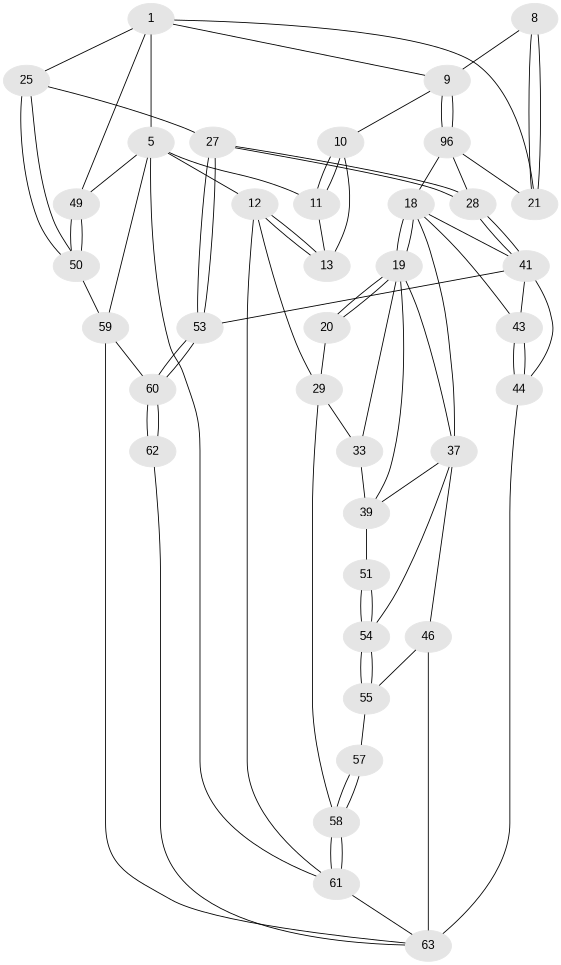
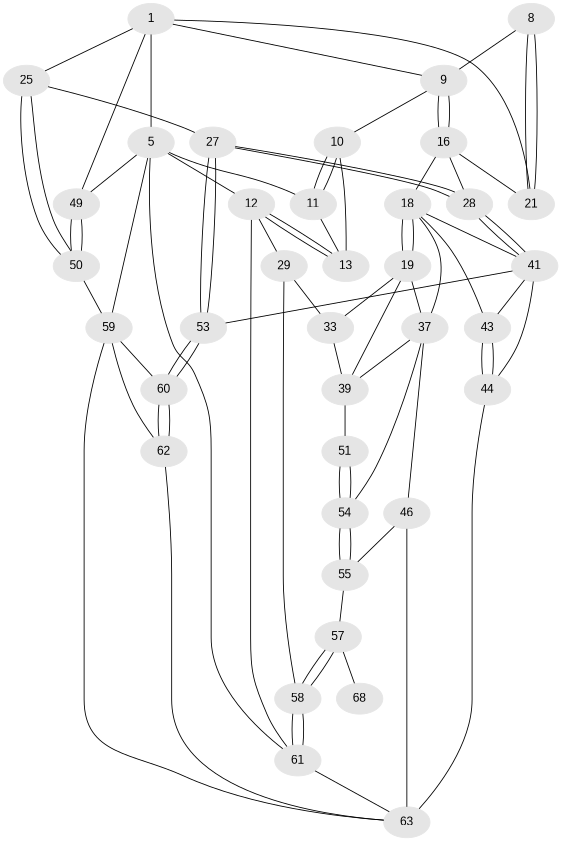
(447, 142) -> (444, 142)
(327, 328) -> none
none -> (128, 393)
none -> (360, 699)
